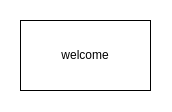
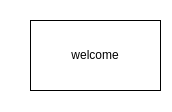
(86, 56) -> (96, 56)
